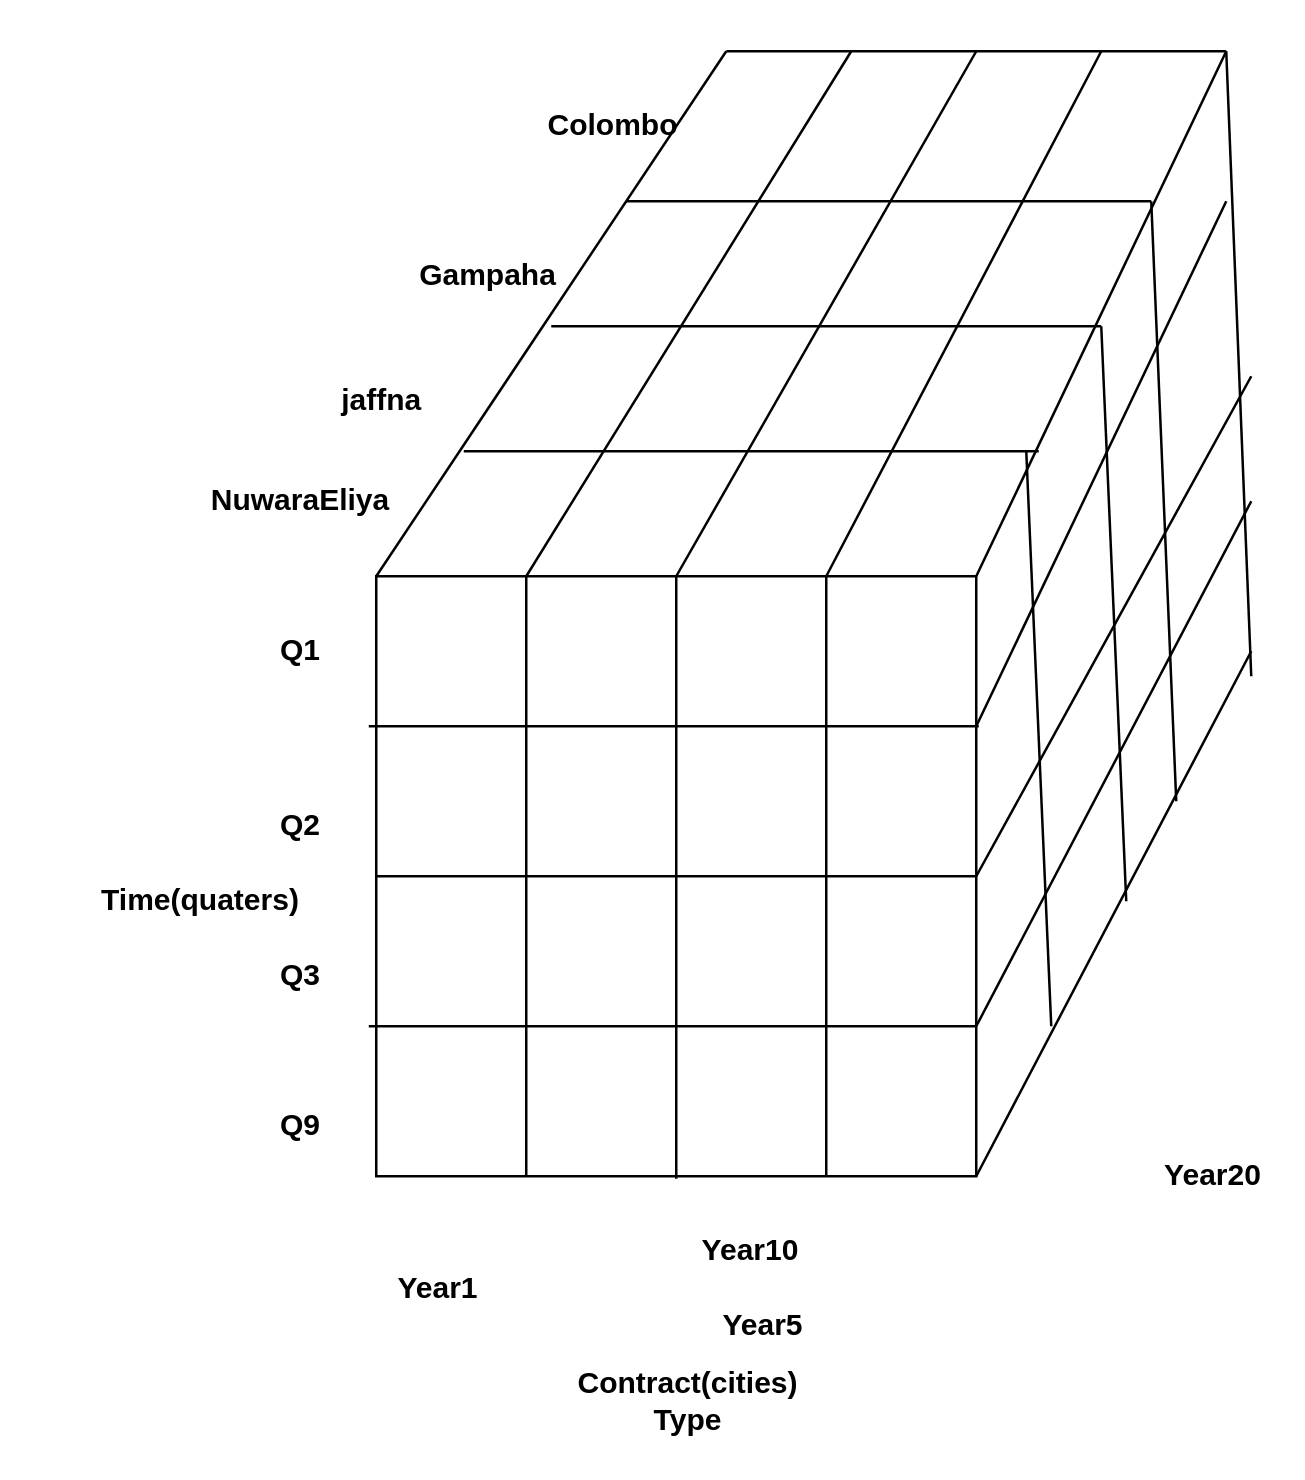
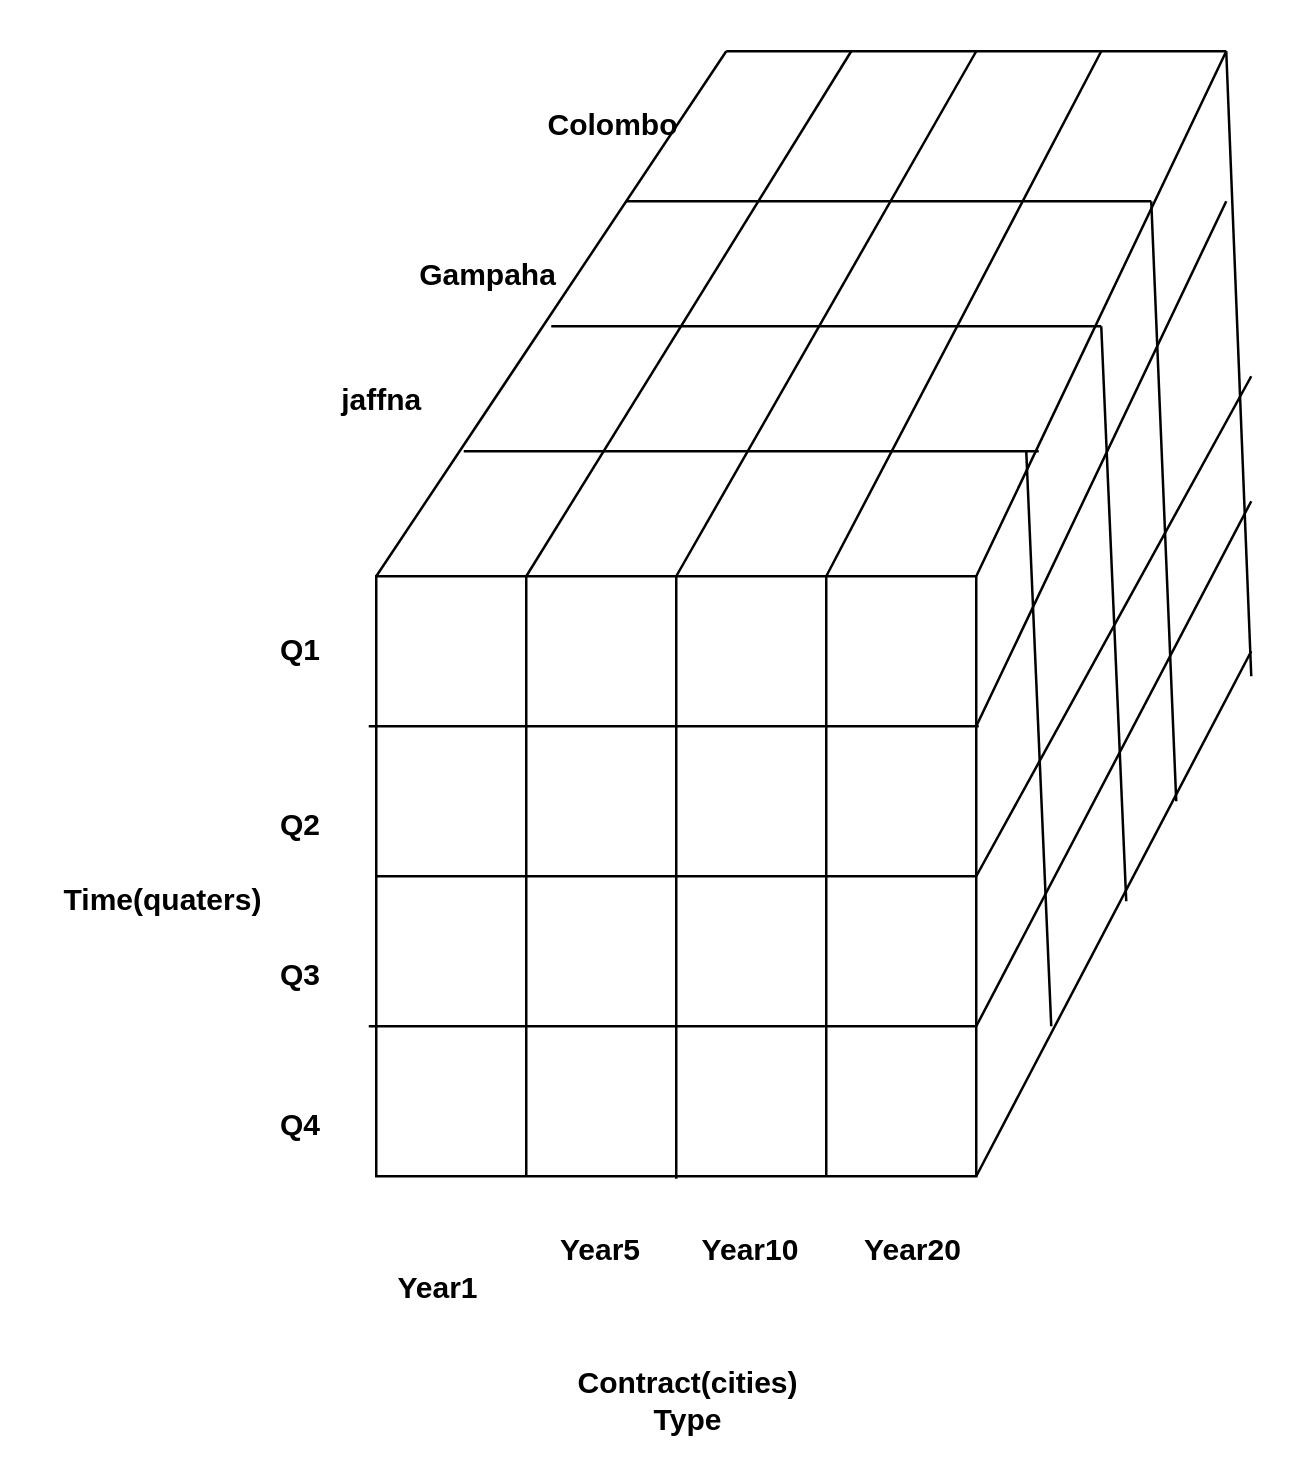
(301, 501) -> none
(201, 901) -> (164, 901)
(301, 1126) -> (301, 1126)
(1214, 1176) -> (914, 1251)
(764, 1326) -> (601, 1251)
